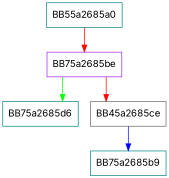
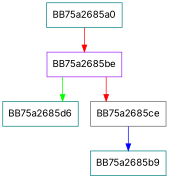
(84, 15) -> (84, 15)
(128, 114) -> (128, 114)
